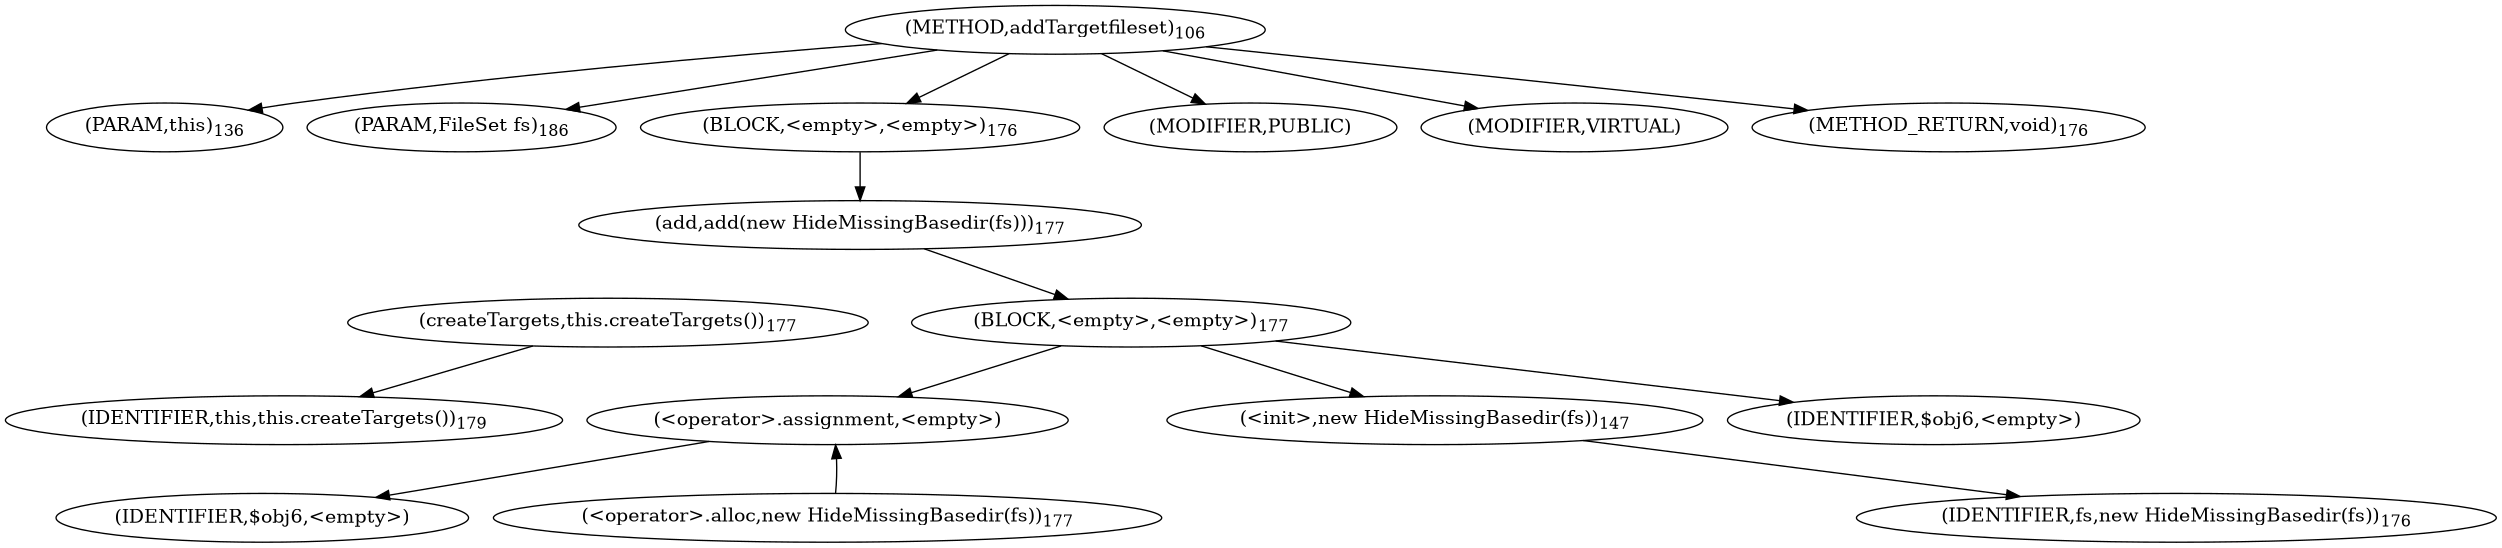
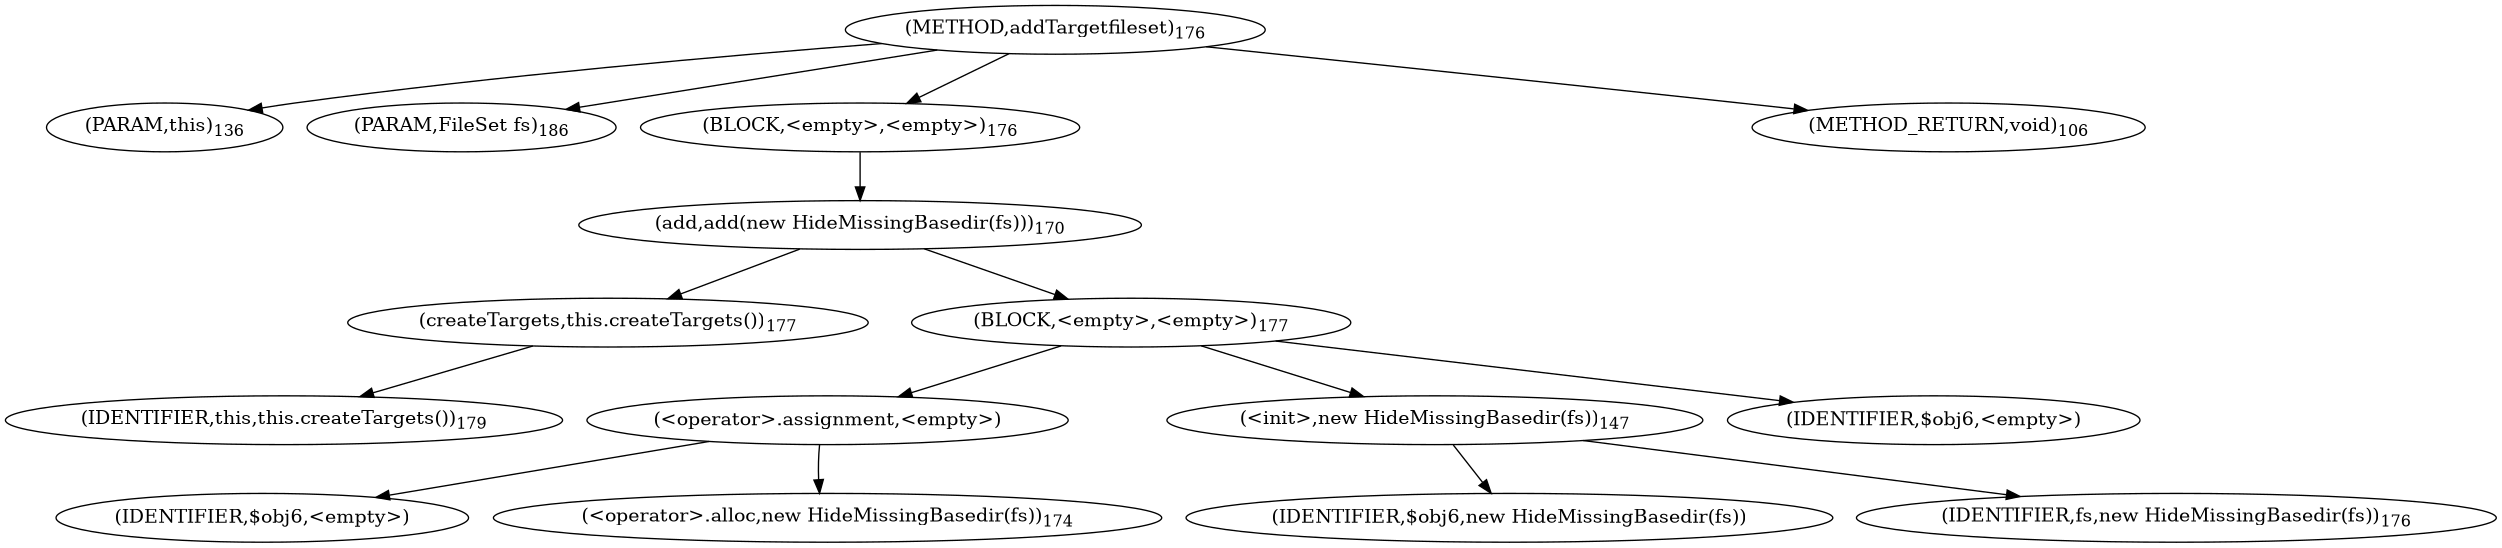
(1190, 28) -> (1190, 28)
(2073, 125) -> (2073, 125)
(1250, 127) -> none
(1574, 127) -> none
(1050, 223) -> (1050, 223)
none -> (740, 271)
(837, 476) -> (819, 462)
(1058, 516) -> (1058, 516)
none -> (1509, 518)
